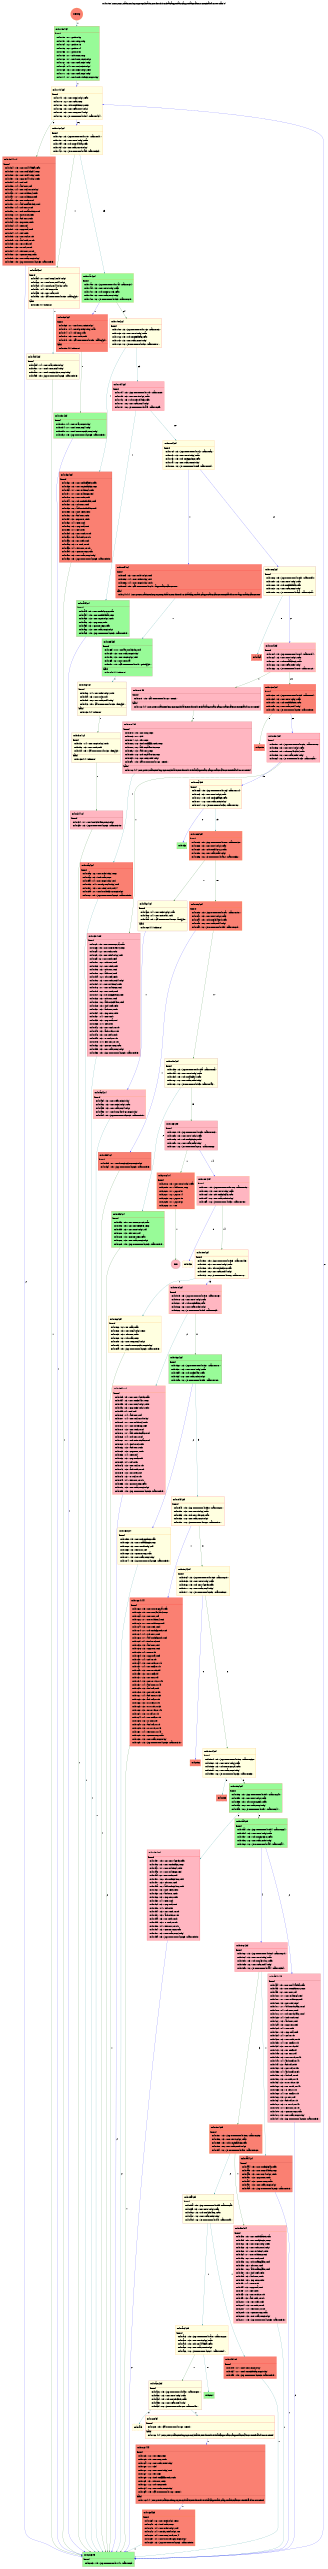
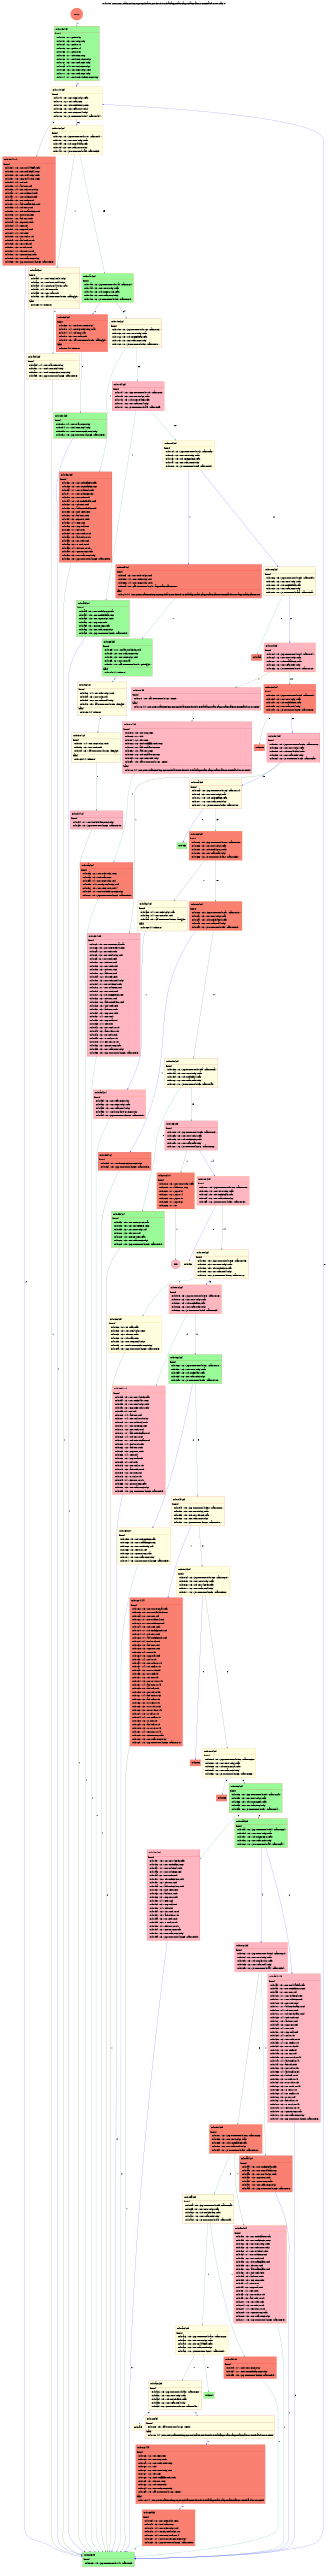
(77, 14) -> (77, 14)
